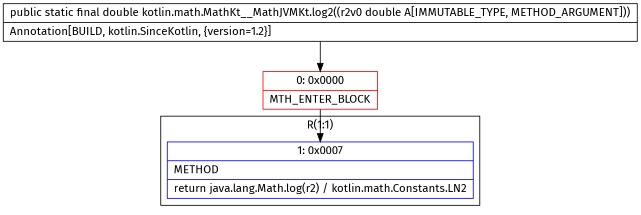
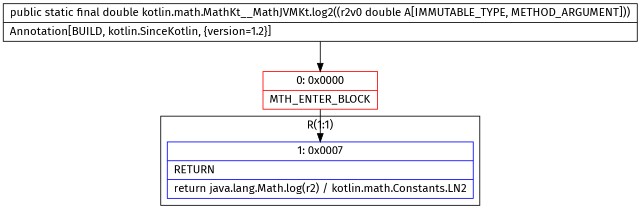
(196, 170) -> (195, 170)
